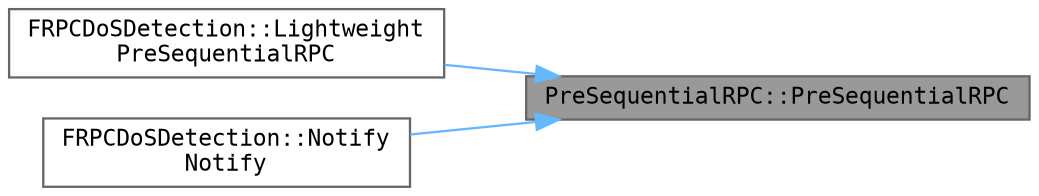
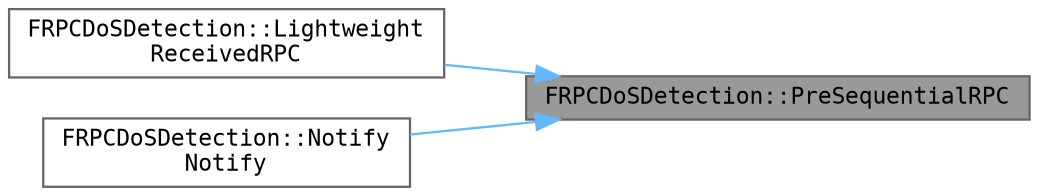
(227, 43) -> (227, 43)
(778, 98) -> (778, 98)
